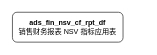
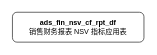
(68, 27) -> (78, 27)
